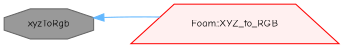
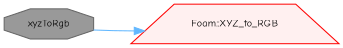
(132, 17) -> (114, 31)
